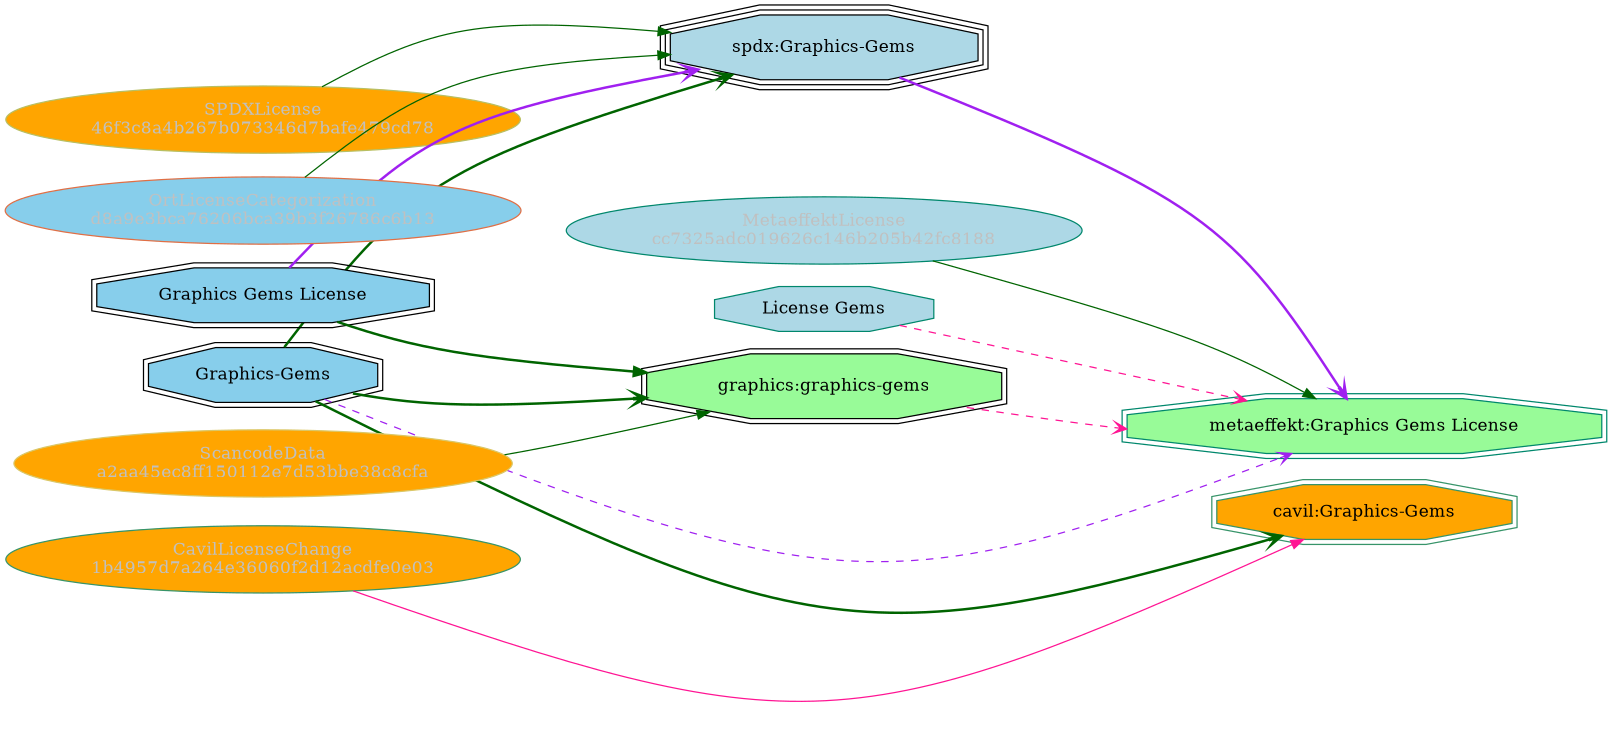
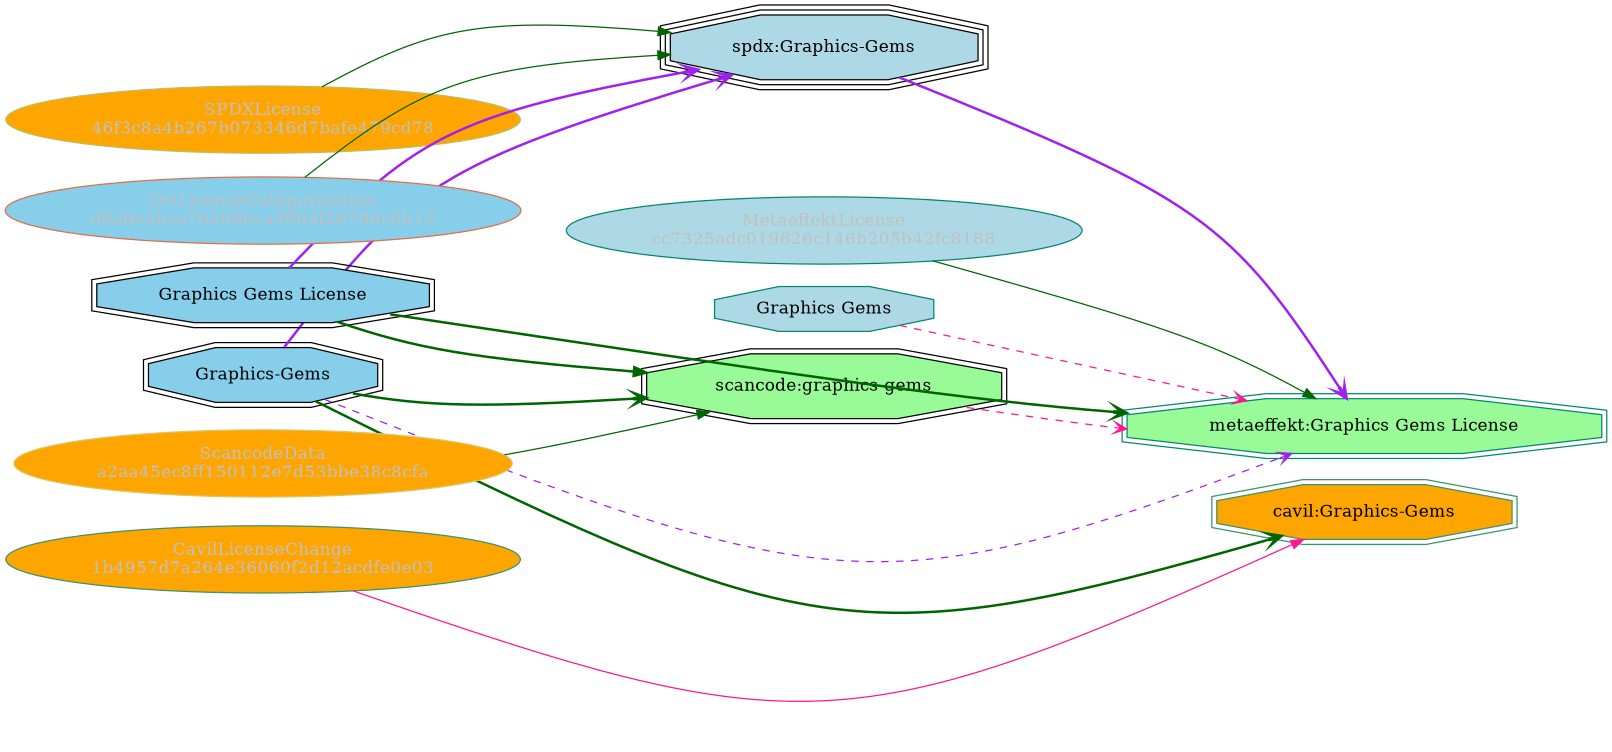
(473, 168) -> (473, 168)
(824, 309) -> (824, 309)
none -> (752, 368)
(824, 386) -> (824, 386)
